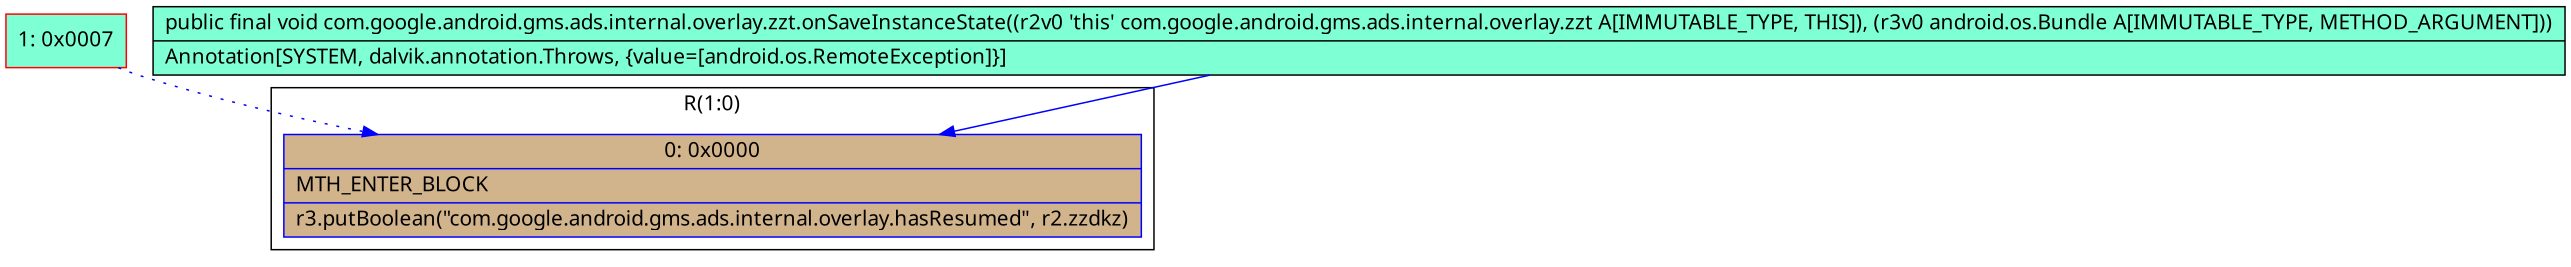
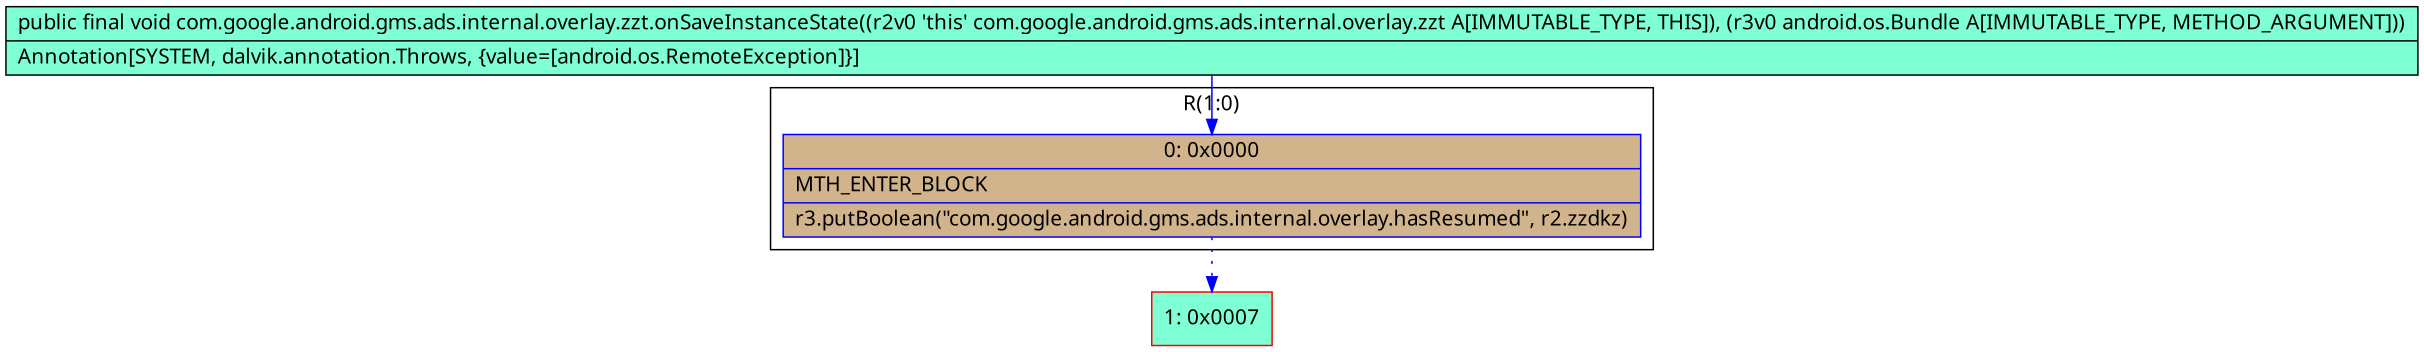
(239, 104) -> (1212, 259)
